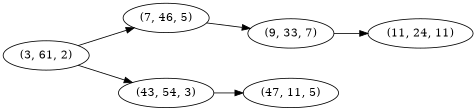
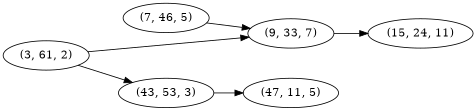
(421, 33) -> (421, 33)
(102, 38) -> (164, 45)
(166, 93) -> (166, 93)
